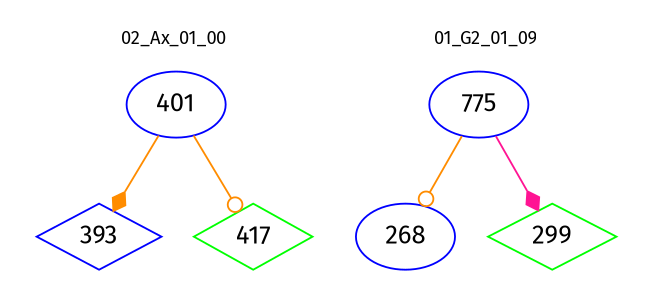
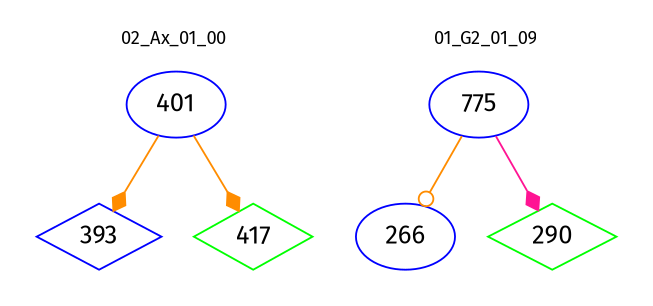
(212, 167) -> (212, 167)
(405, 237) -> (405, 237)
(552, 237) -> (552, 237)
